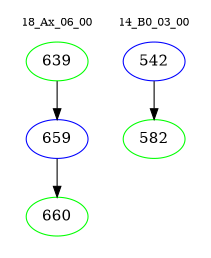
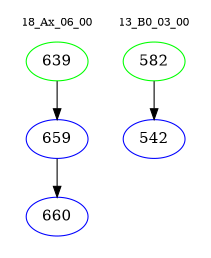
(154, 23) -> (154, 23)
(154, 95) -> (154, 95)
(57, 217) -> (57, 217)
